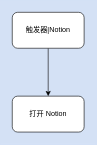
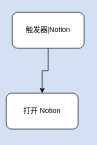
(48, 114) -> (42, 111)
